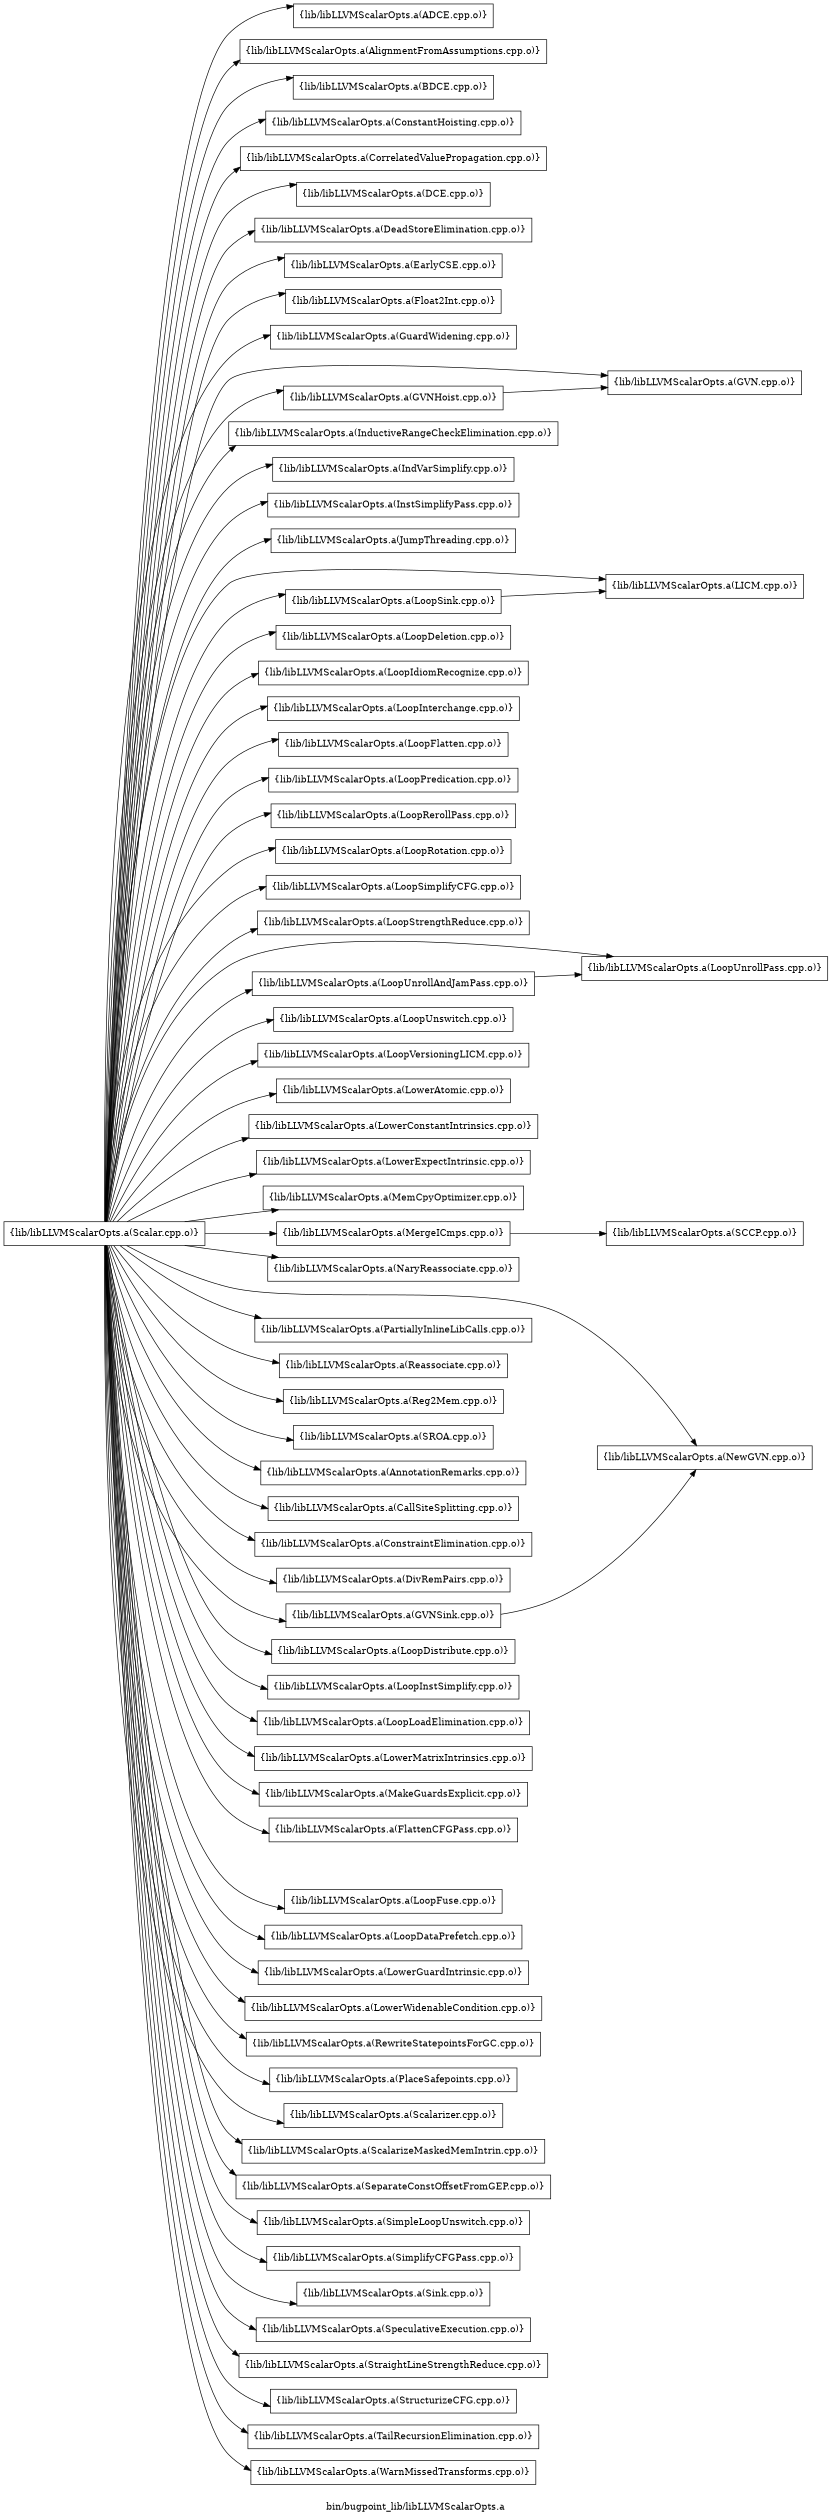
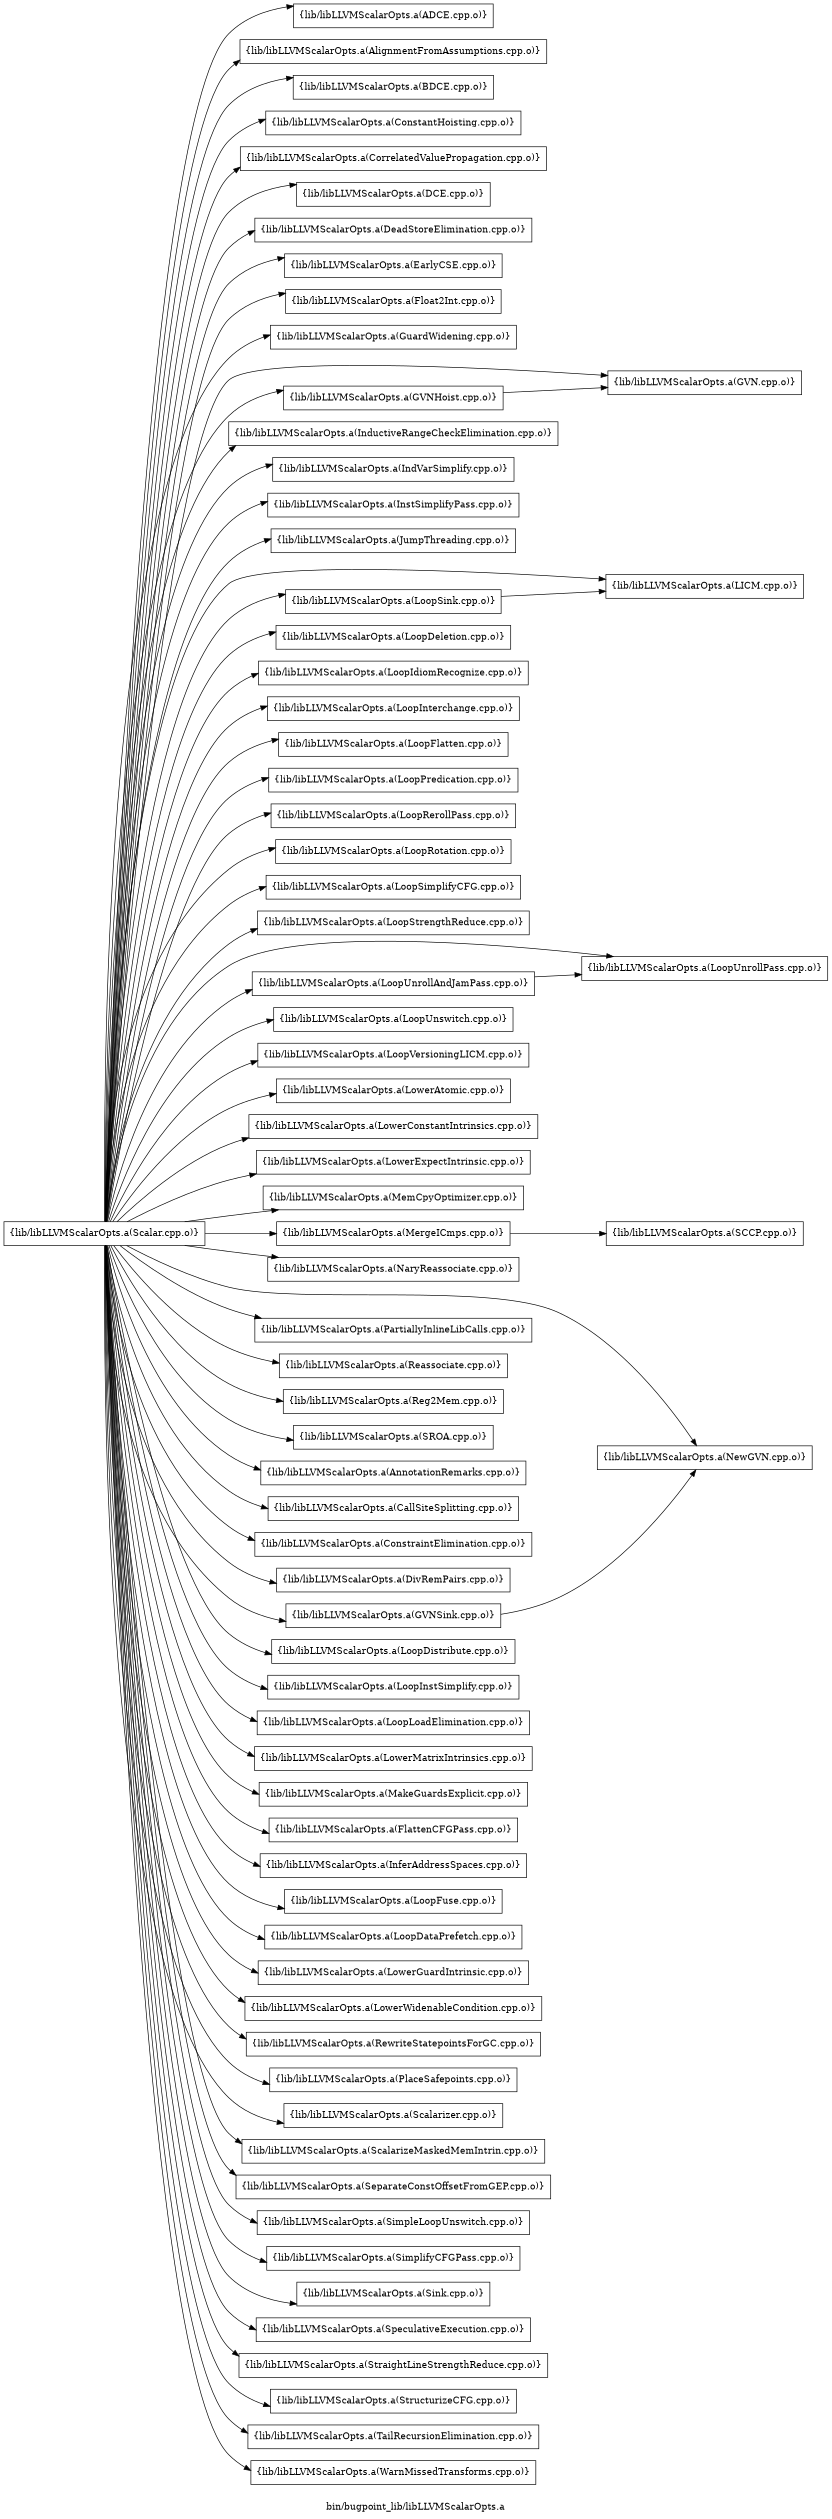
none -> (393, 1866)
